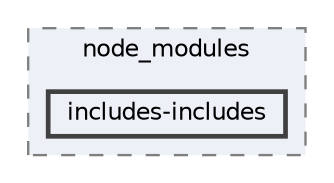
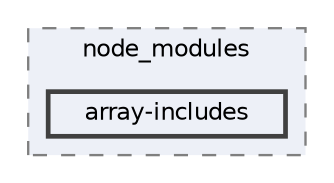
(167, 114) -> (167, 114)
